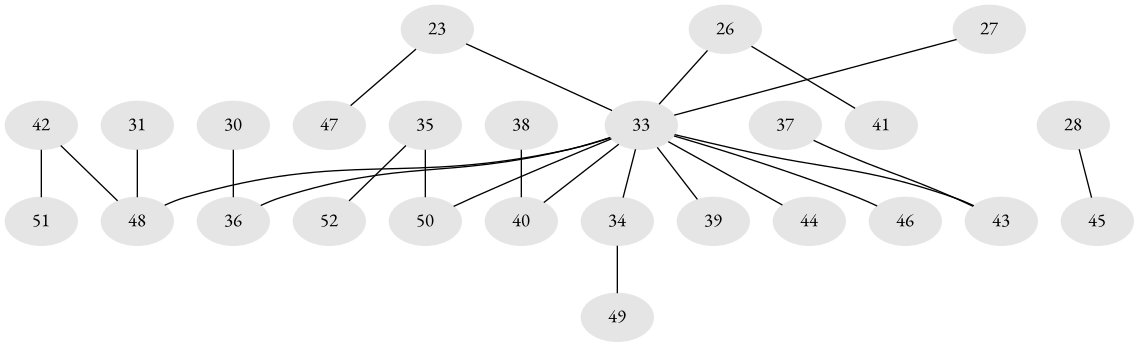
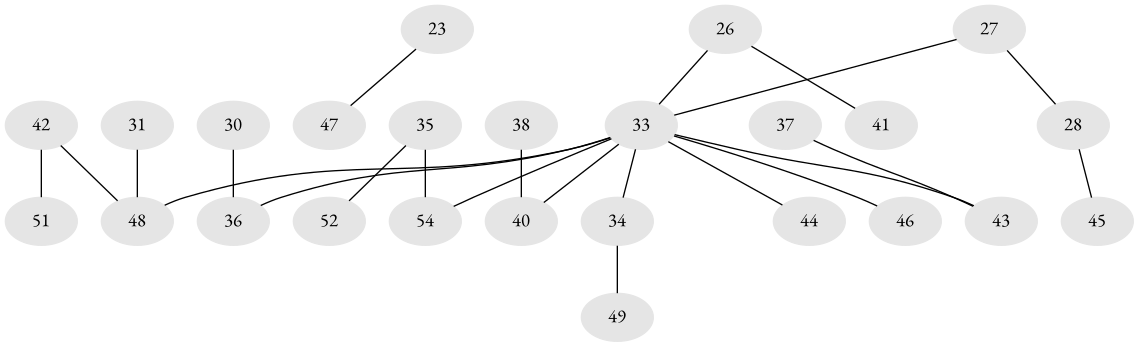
(539, 77) -> none
none -> (1031, 77)
(425, 221) -> (425, 221)
(713, 221) -> none
